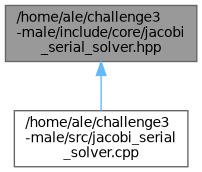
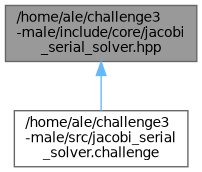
(101, 139) -> (101, 139)
